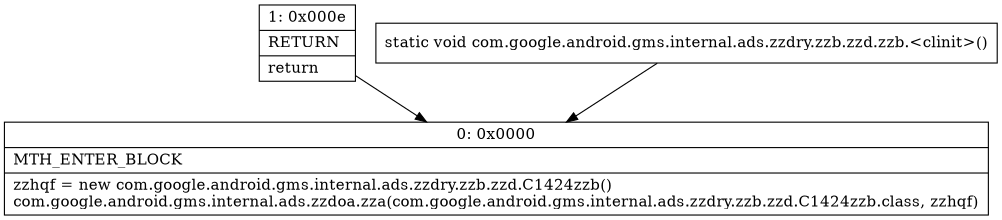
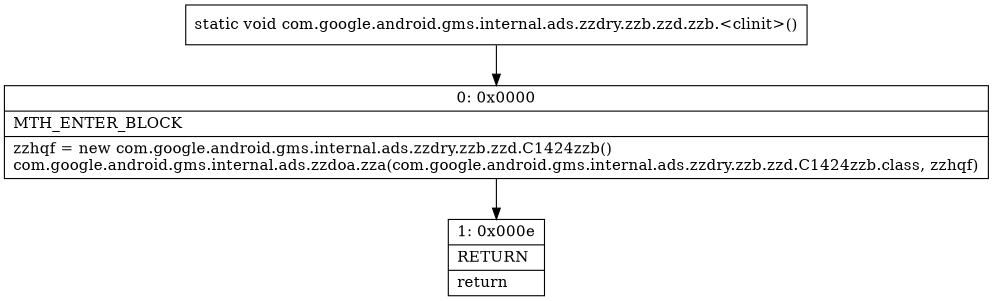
(386, 96) -> (496, 193)
